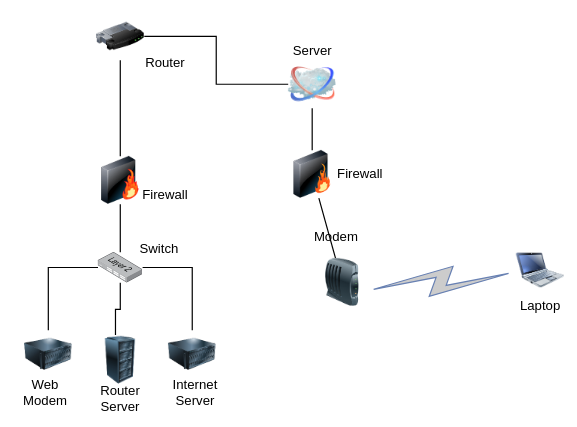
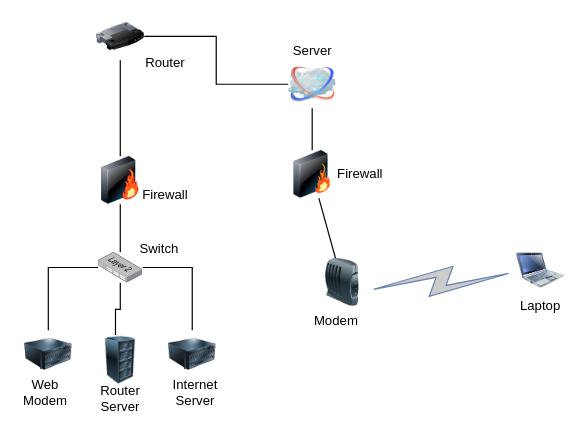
(336, 237) -> (336, 321)
